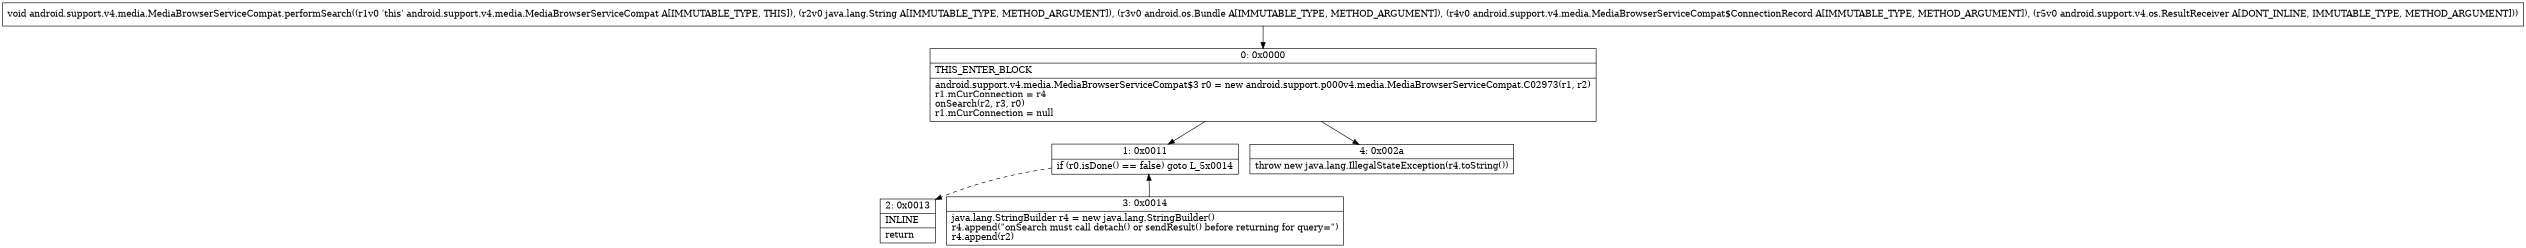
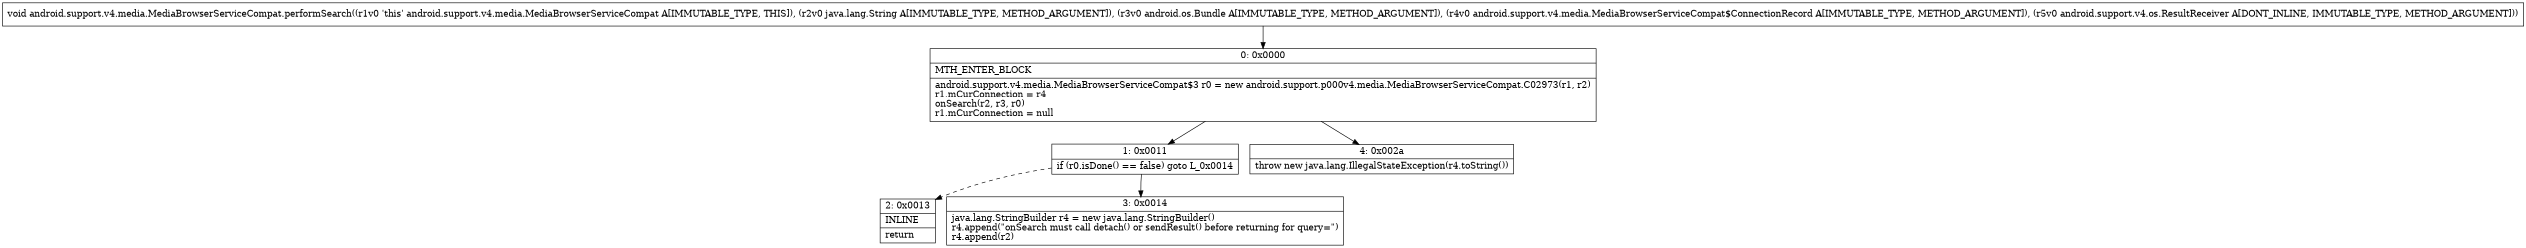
(983, 70) -> (983, 70)
(1145, 166) -> (1145, 166)
(1149, 189) -> (1141, 182)
